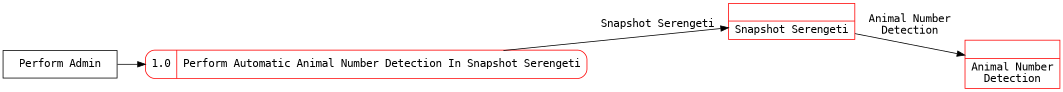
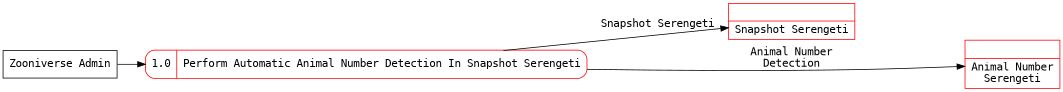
(906, 44) -> (772, 70)
(60, 64) -> (60, 64)
(1012, 79) -> (1012, 79)
